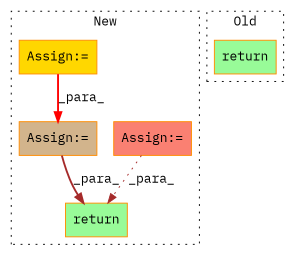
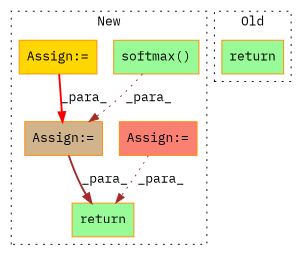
none -> (156, 57)
